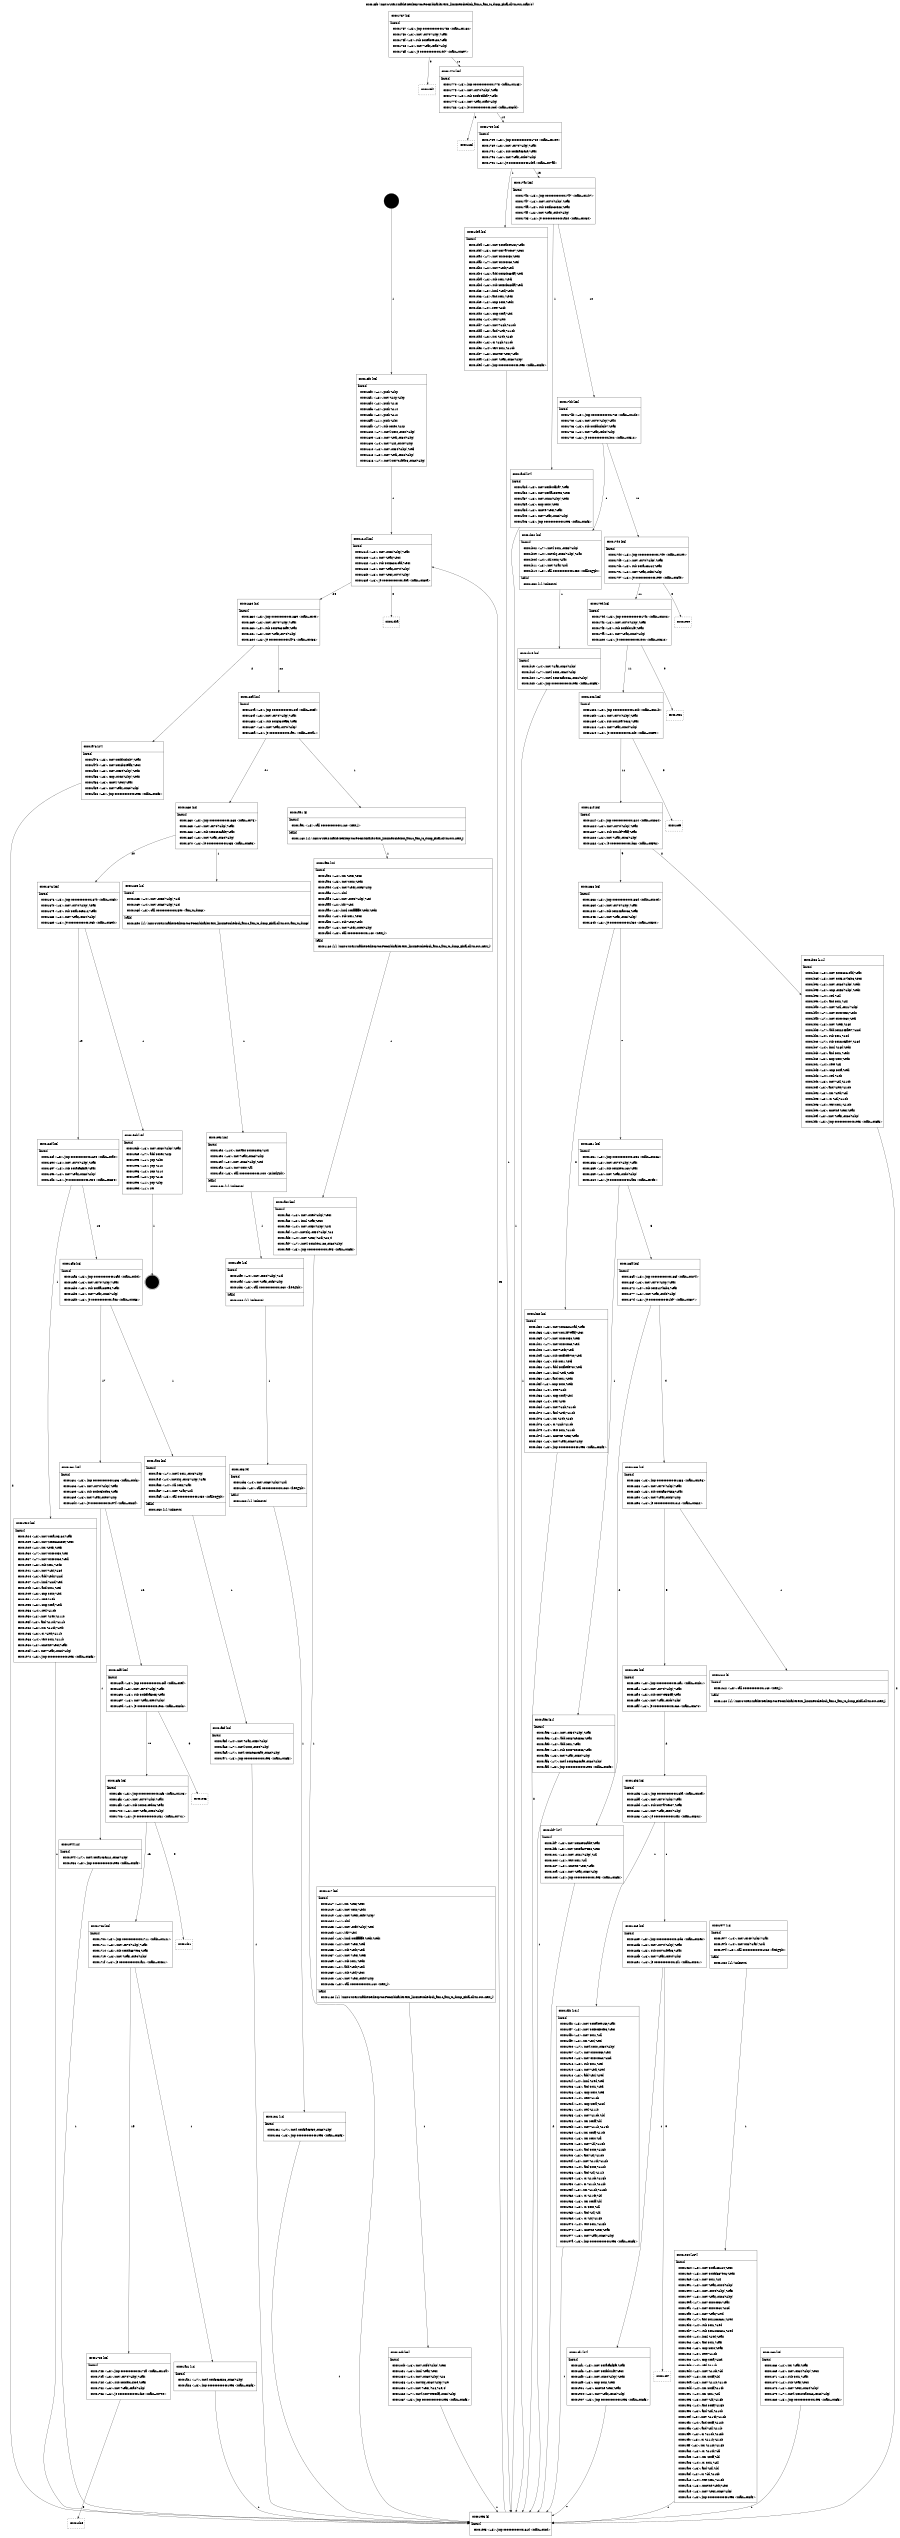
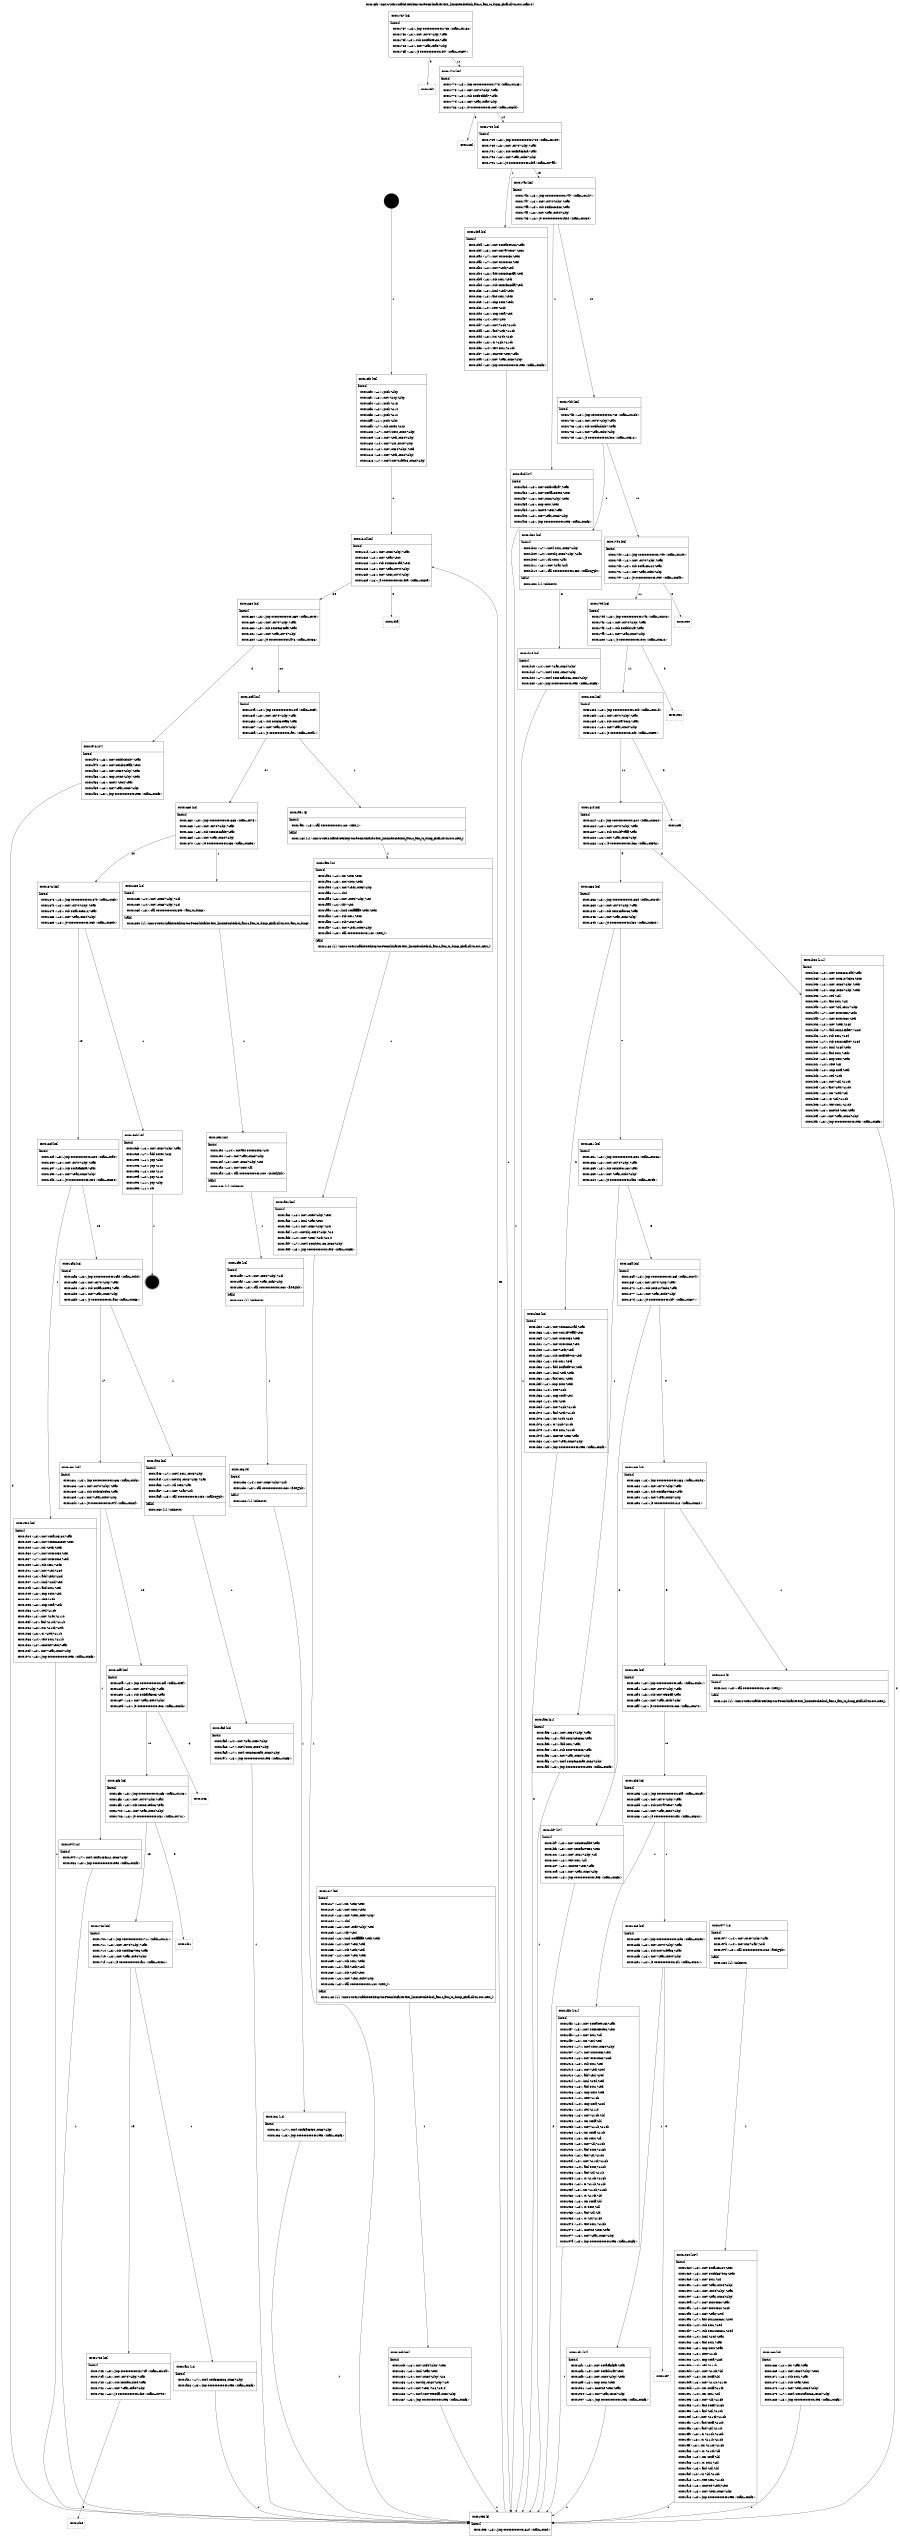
(561, 594) -> (561, 594)
(666, 1744) -> (666, 1744)
(567, 2507) -> (567, 2507)
